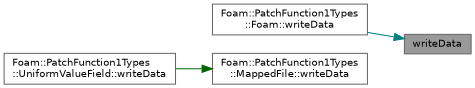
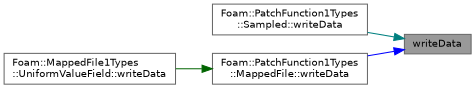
(290, 20) -> (290, 20)
none -> (381, 54)
(90, 69) -> (90, 69)
